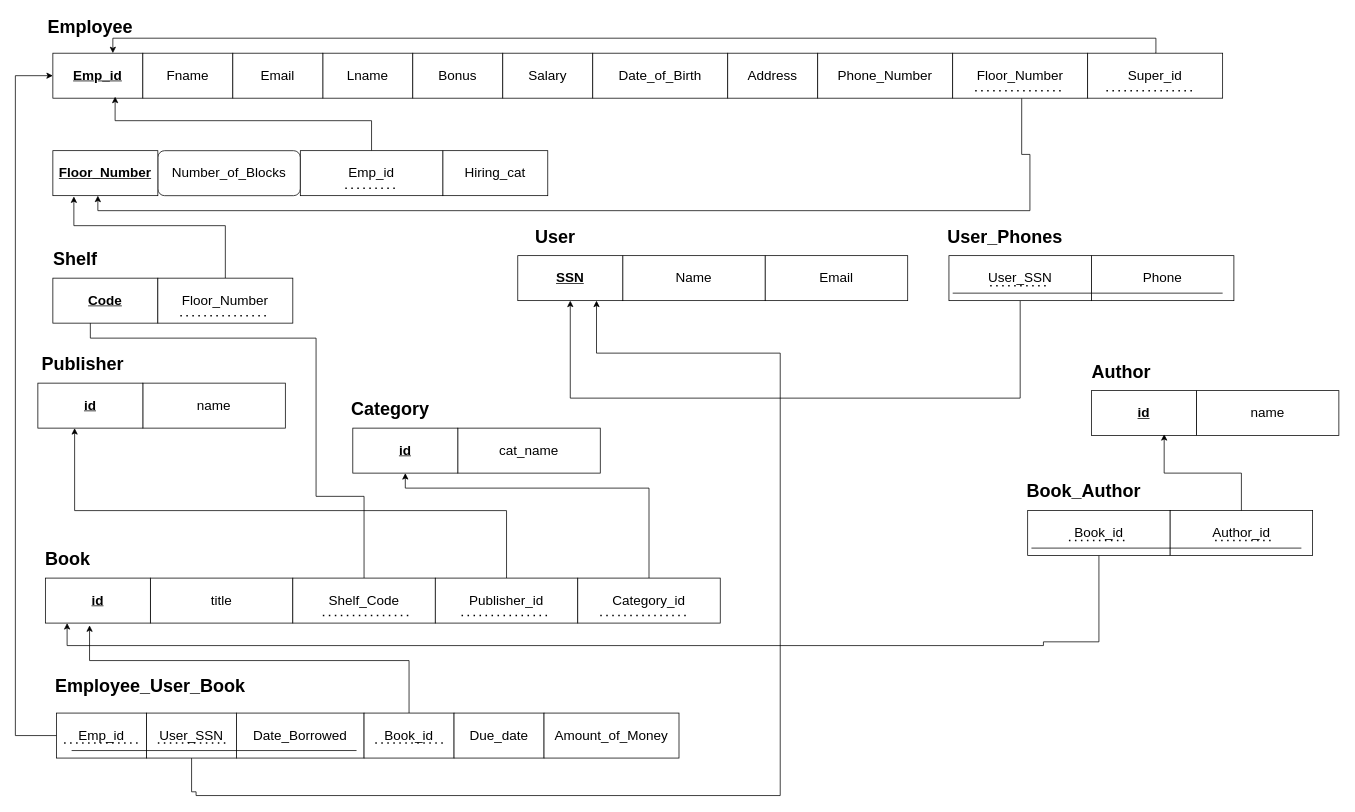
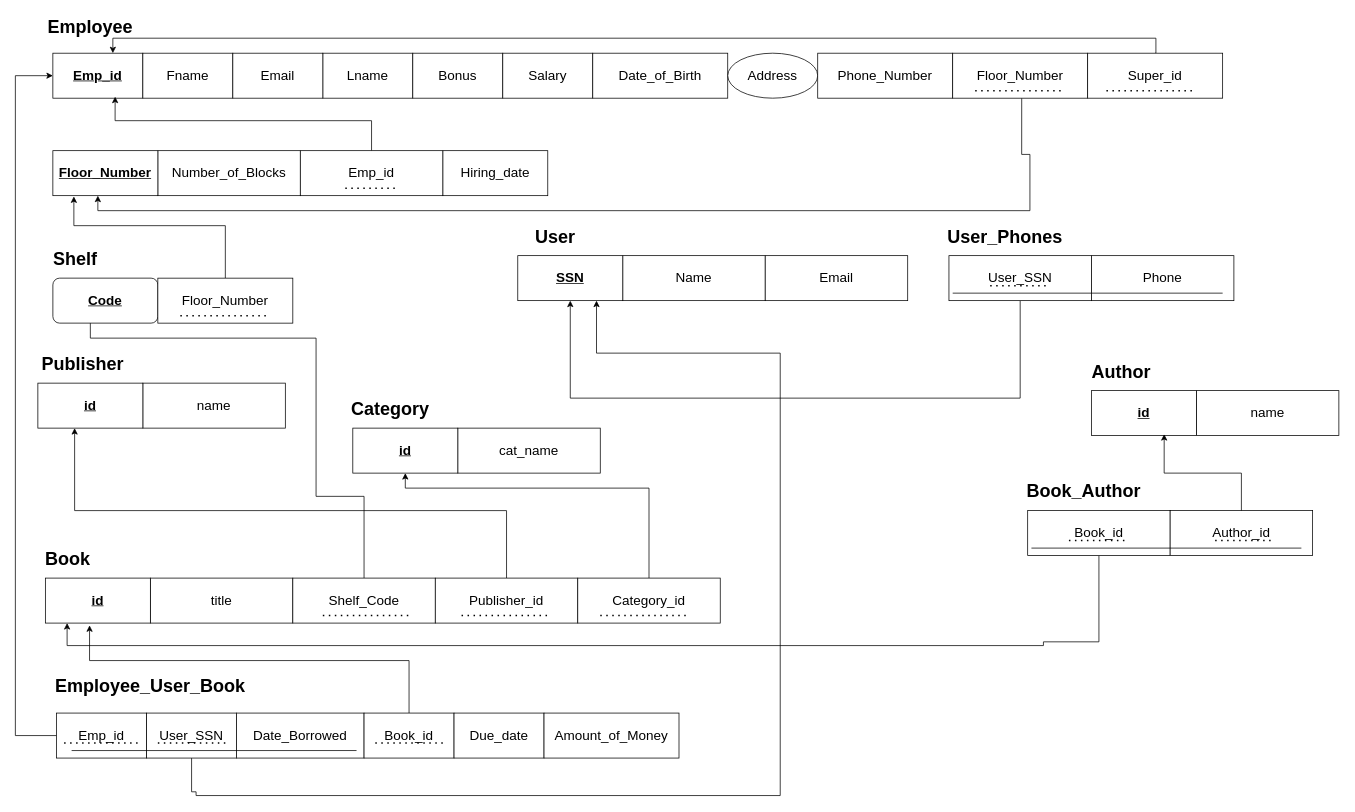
(773, 75) -> (773, 75)
(229, 173) -> (229, 173)
(495, 173) -> (495, 173)
(105, 300) -> (105, 300)
